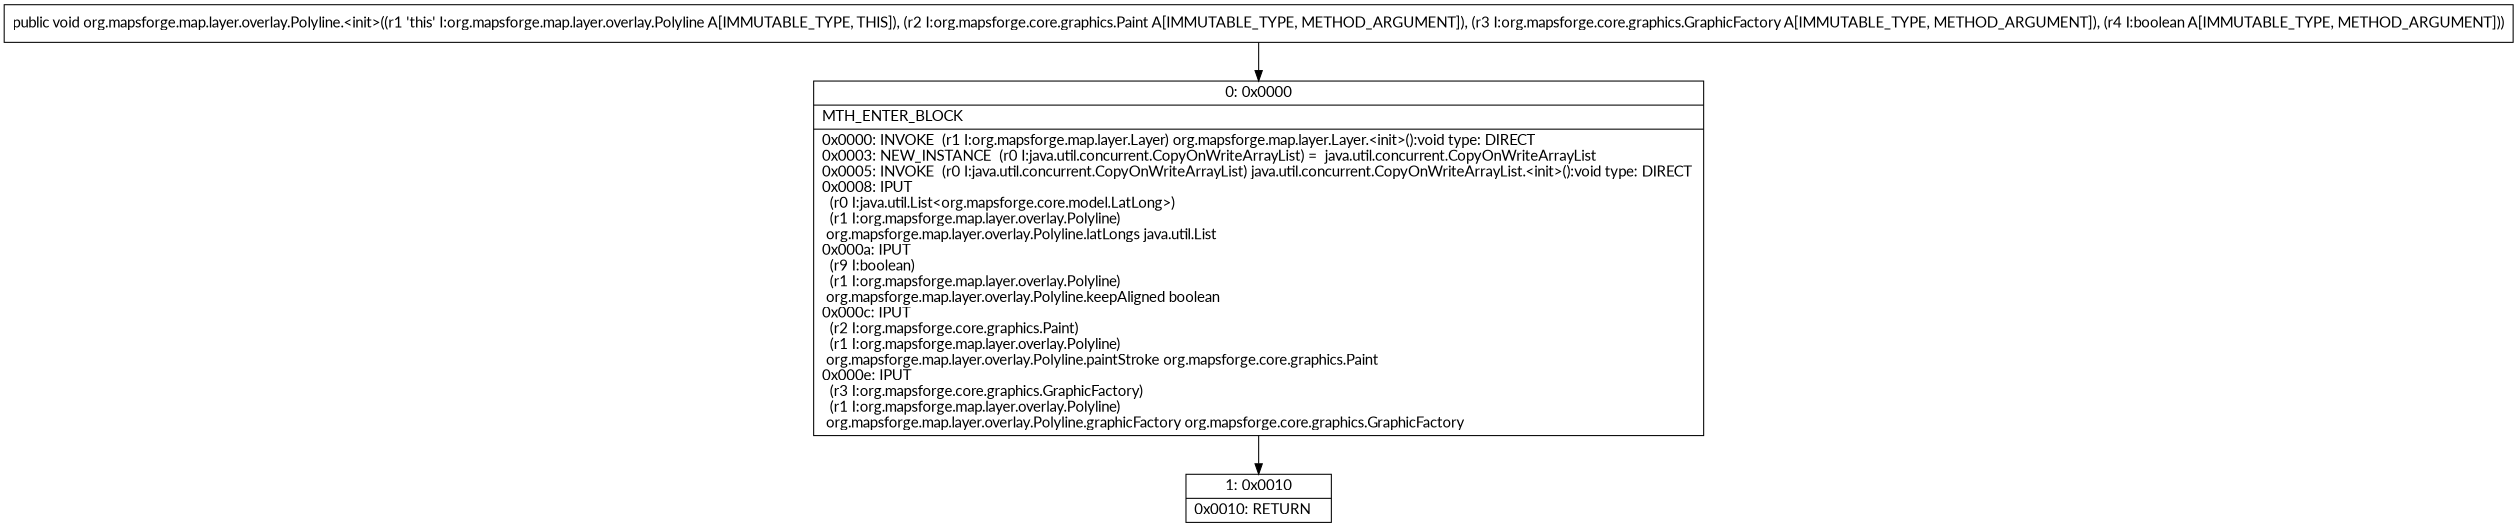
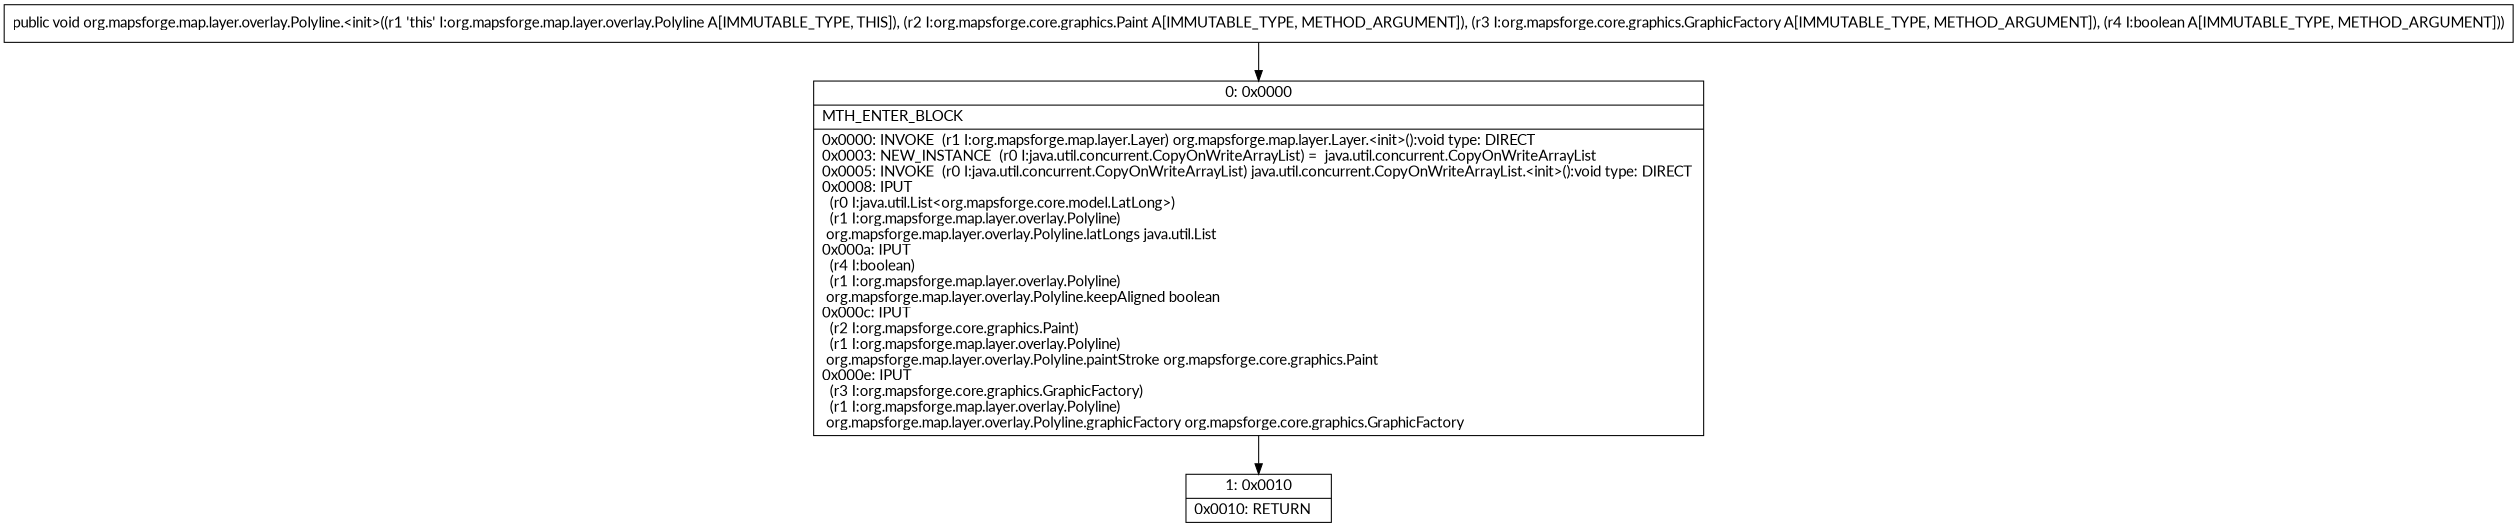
(869, 266) -> (869, 266)
